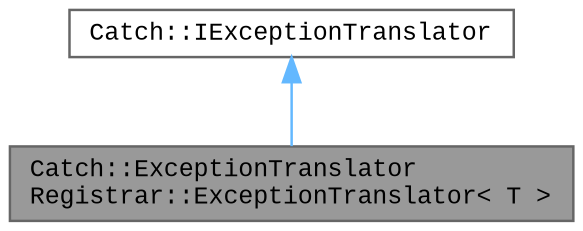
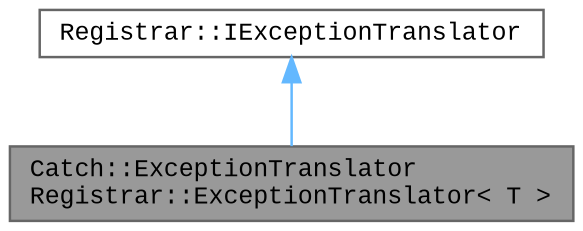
(292, 34) -> (292, 34)
